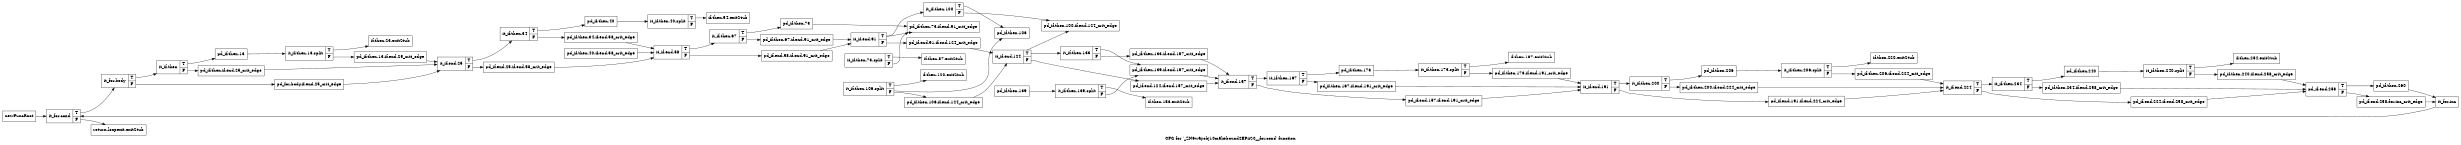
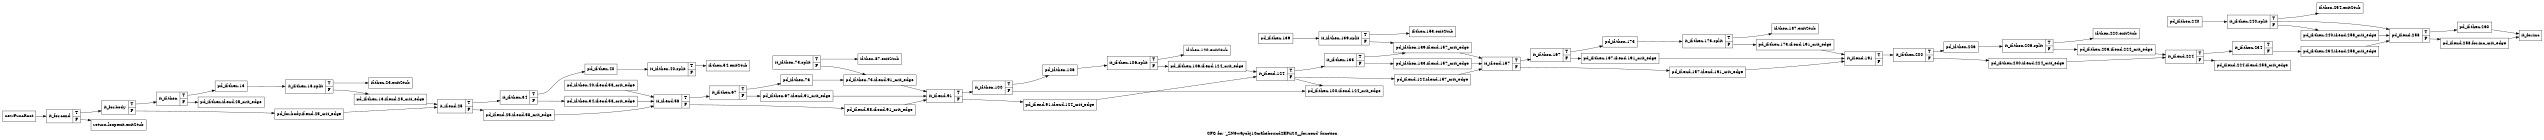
(898, 35) -> (912, 88)
(349, 67) -> none
(2047, 80) -> none
(963, 90) -> (1091, 67)
(2255, 96) -> (2332, 23)
(1806, 101) -> none
(1260, 116) -> none
